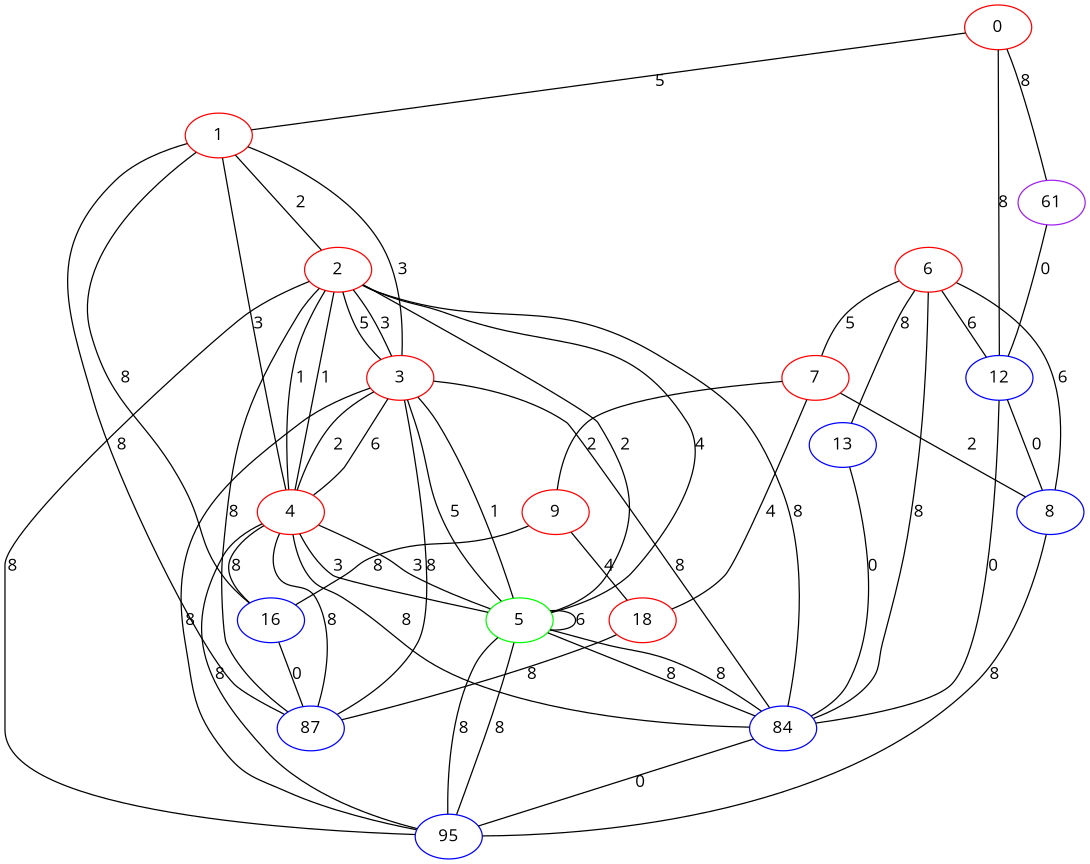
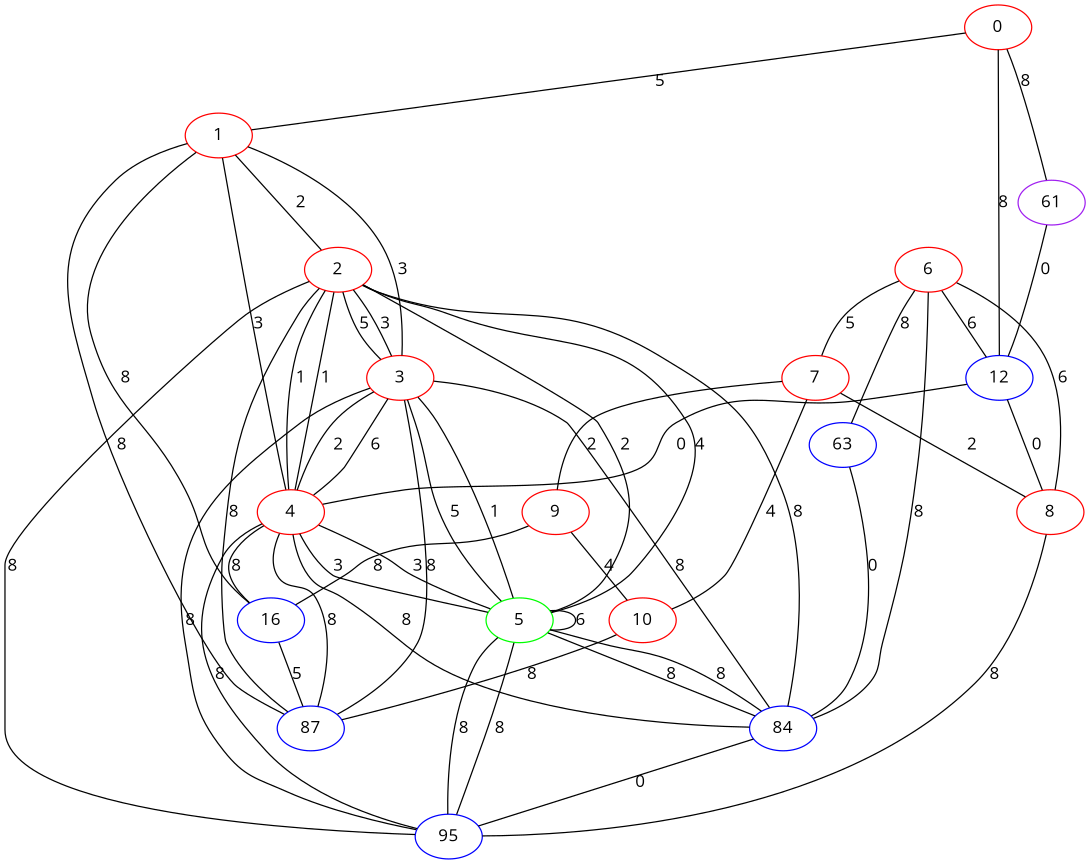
(843, 445) -> (843, 445)
(1050, 512) -> (1050, 512)
(978, 616) -> (653, 457)
(643, 620) -> (643, 620)
(298, 674) -> (298, 674)
